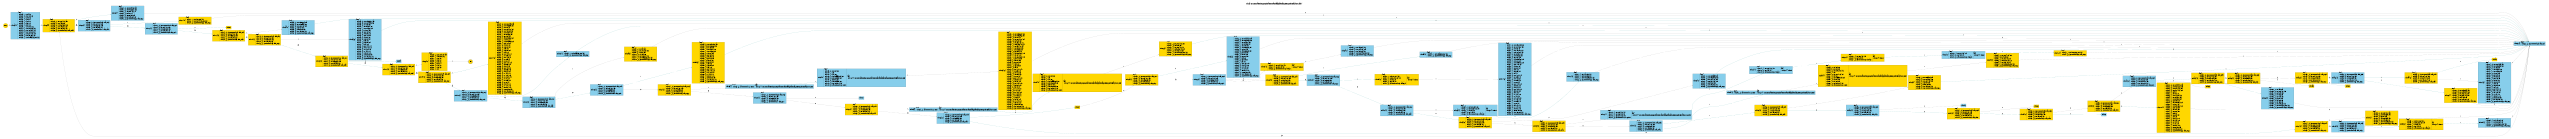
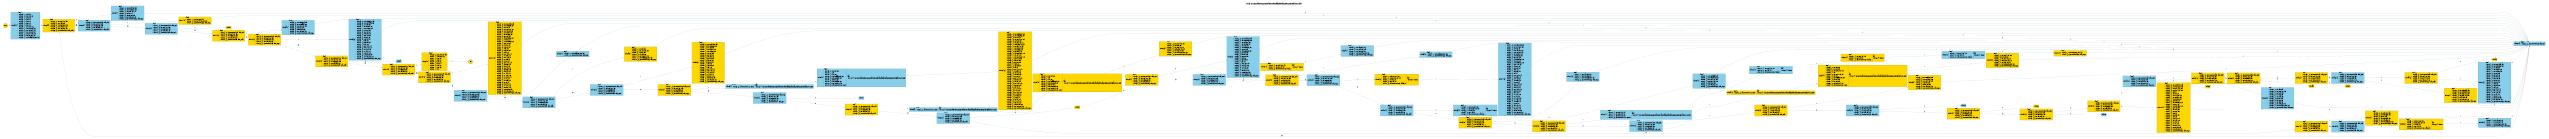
(1771, 93) -> (1771, 93)
